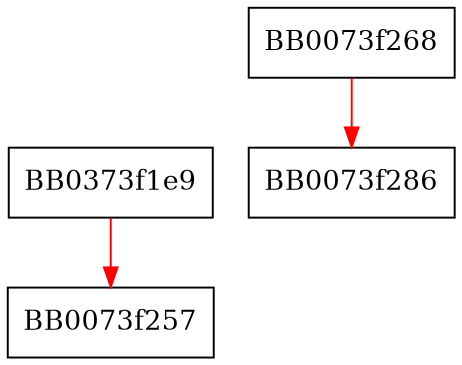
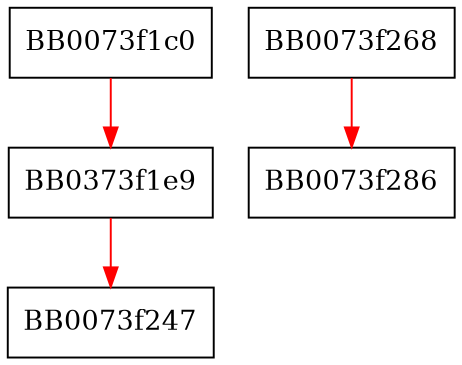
none -> (111, 43)
(111, 323) -> (111, 323)
